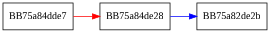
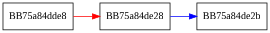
(38, 16) -> (38, 16)
(232, 16) -> (232, 16)
